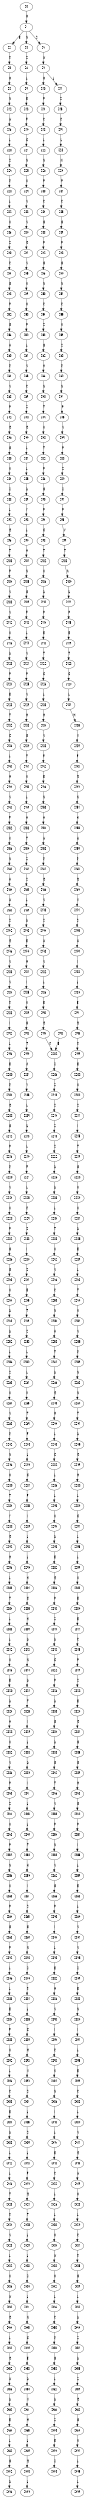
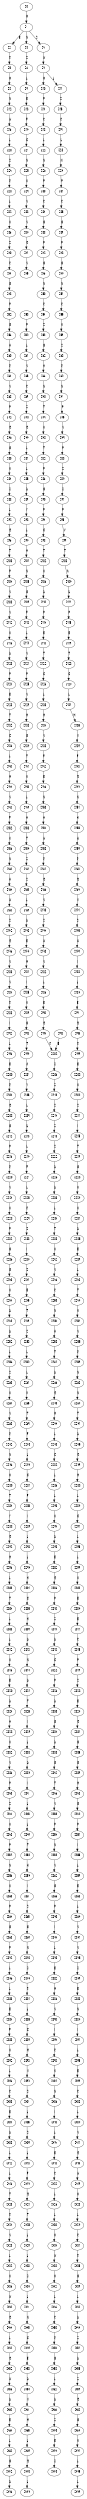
(26, 294) -> none
